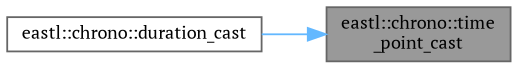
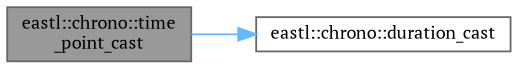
(285, 34) -> (215, 34)
